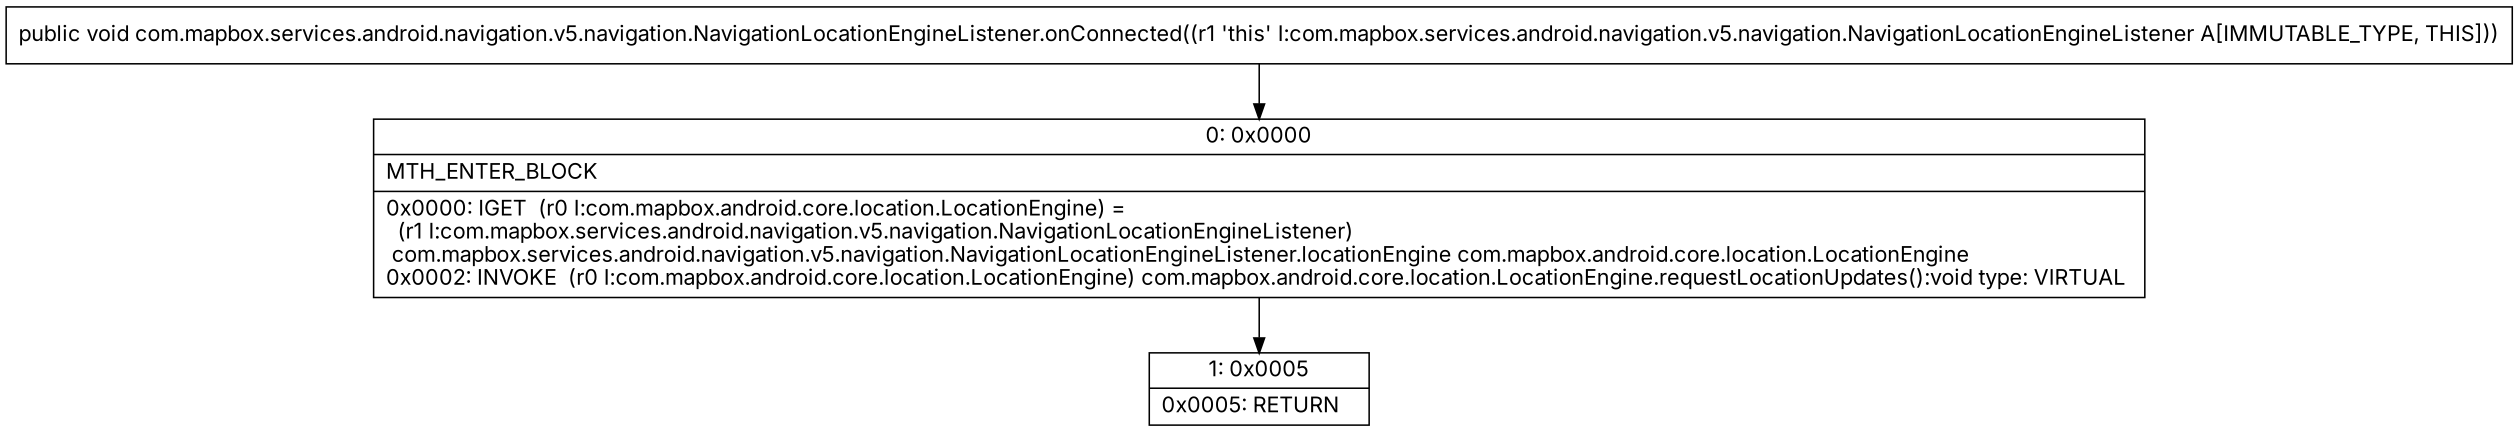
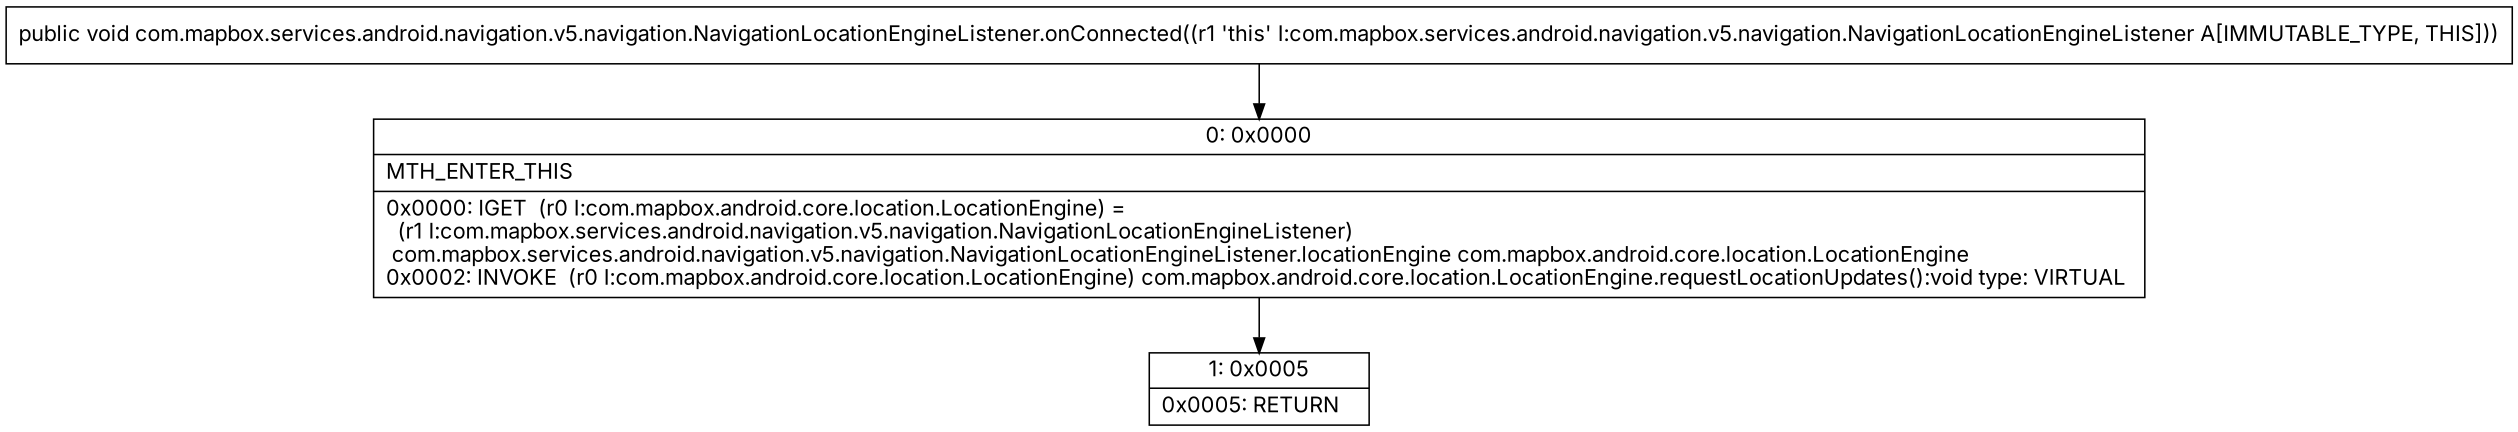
(493, 172) -> (480, 172)
